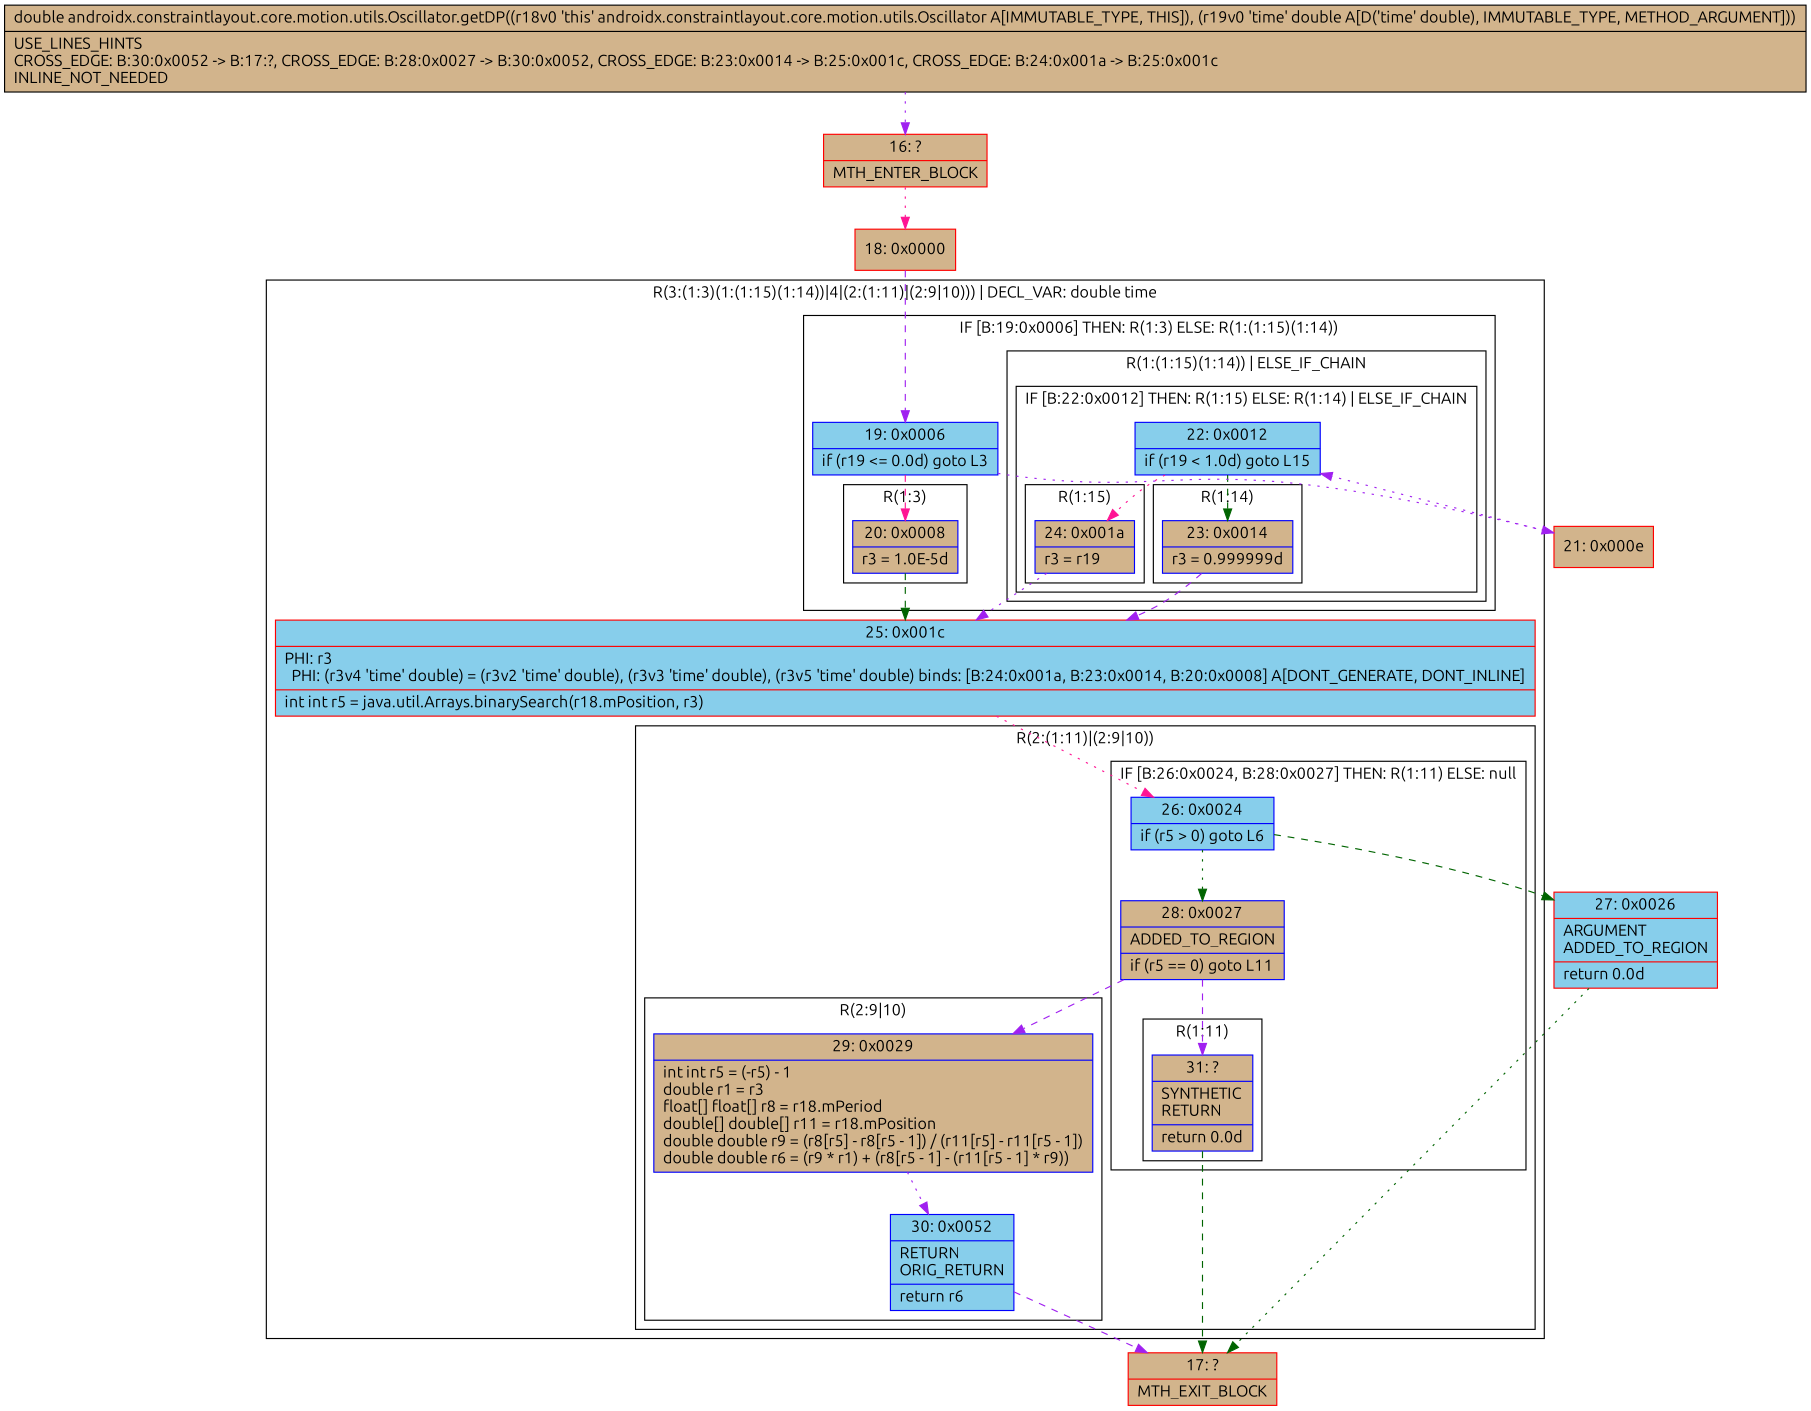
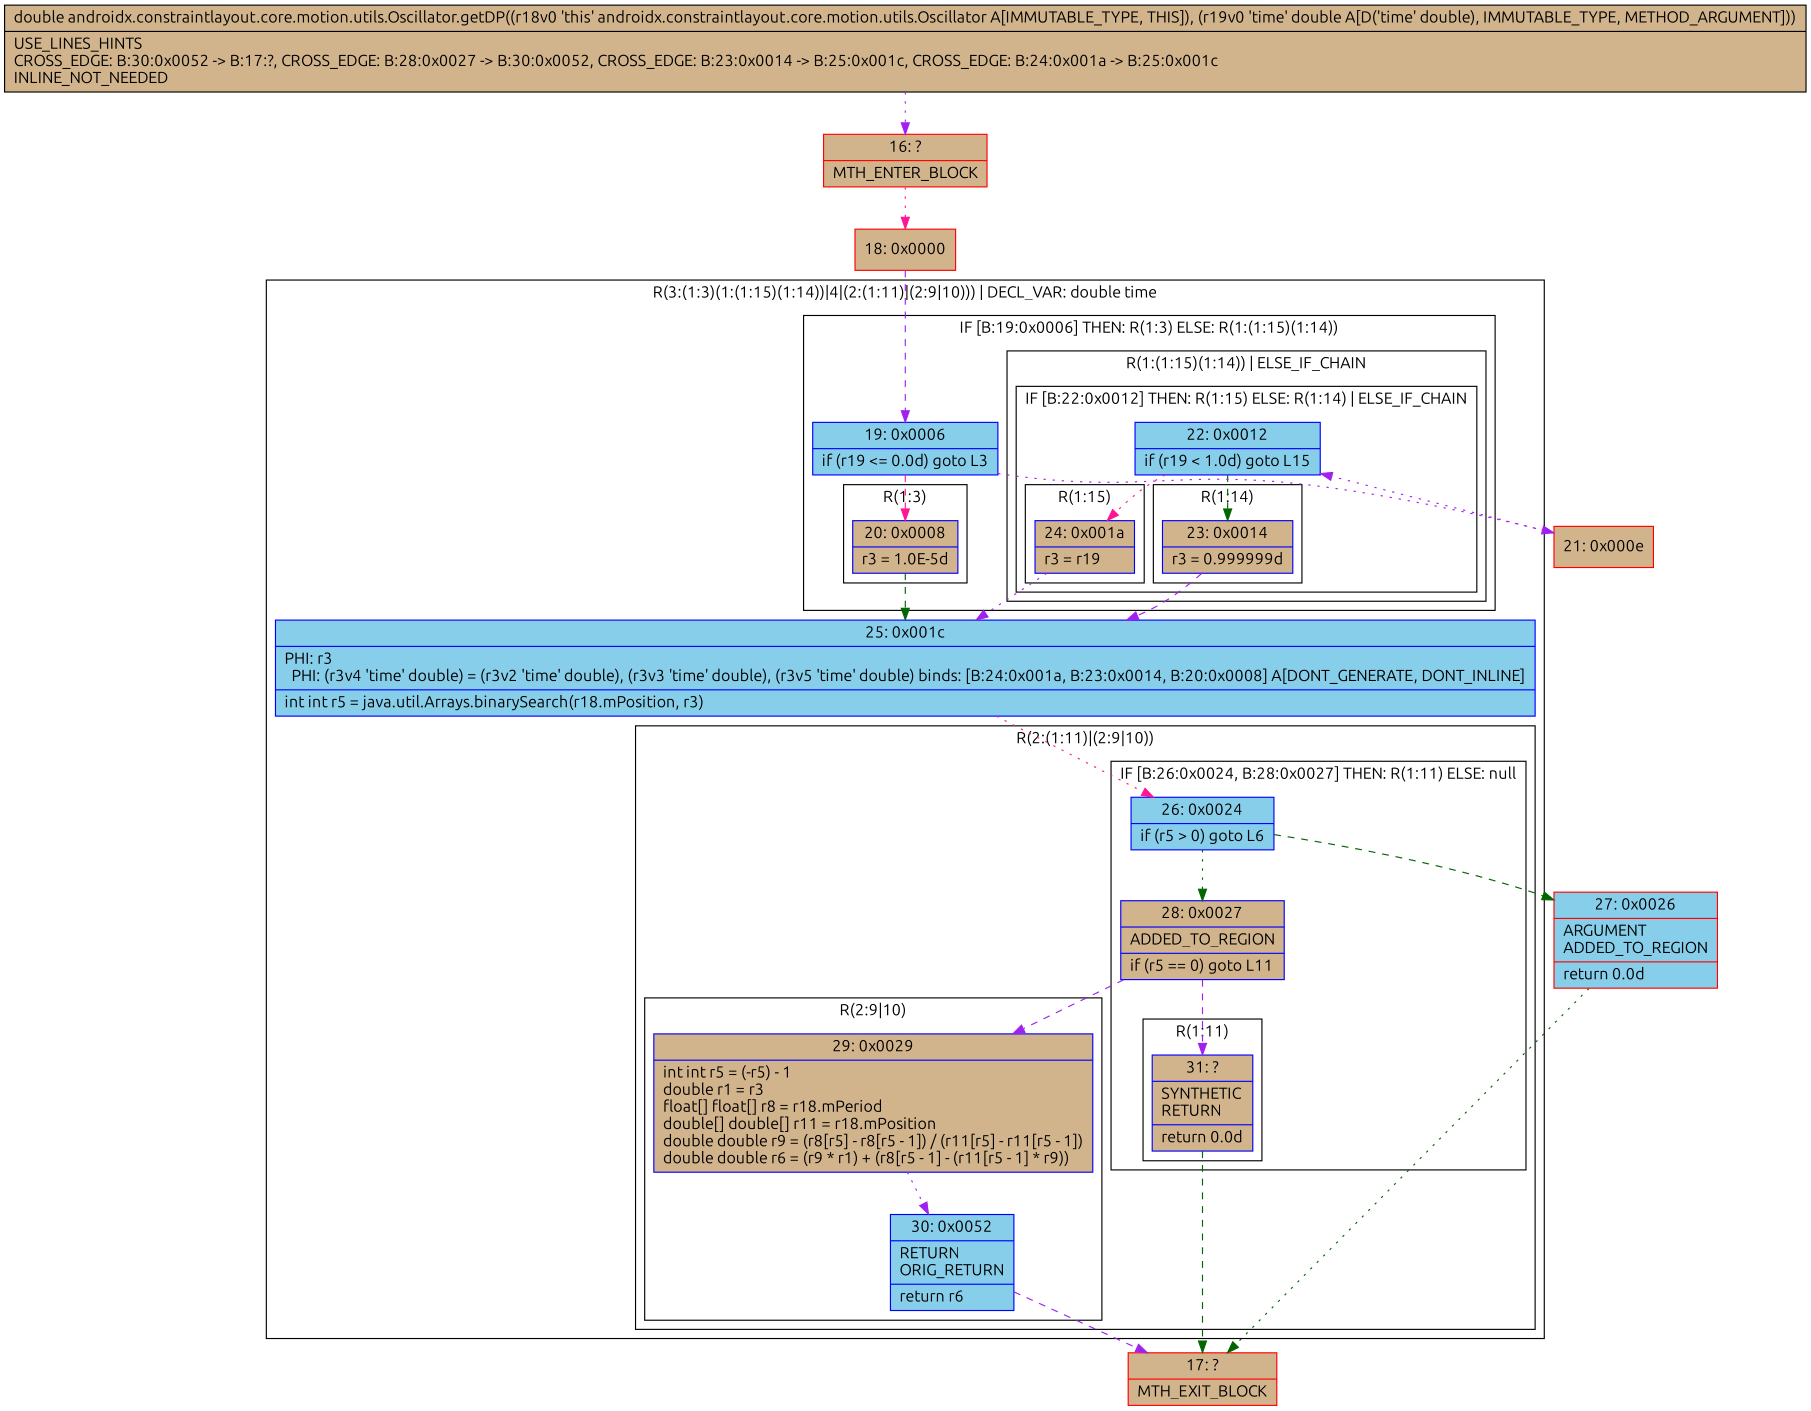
(905, 668) -> (905, 668)
